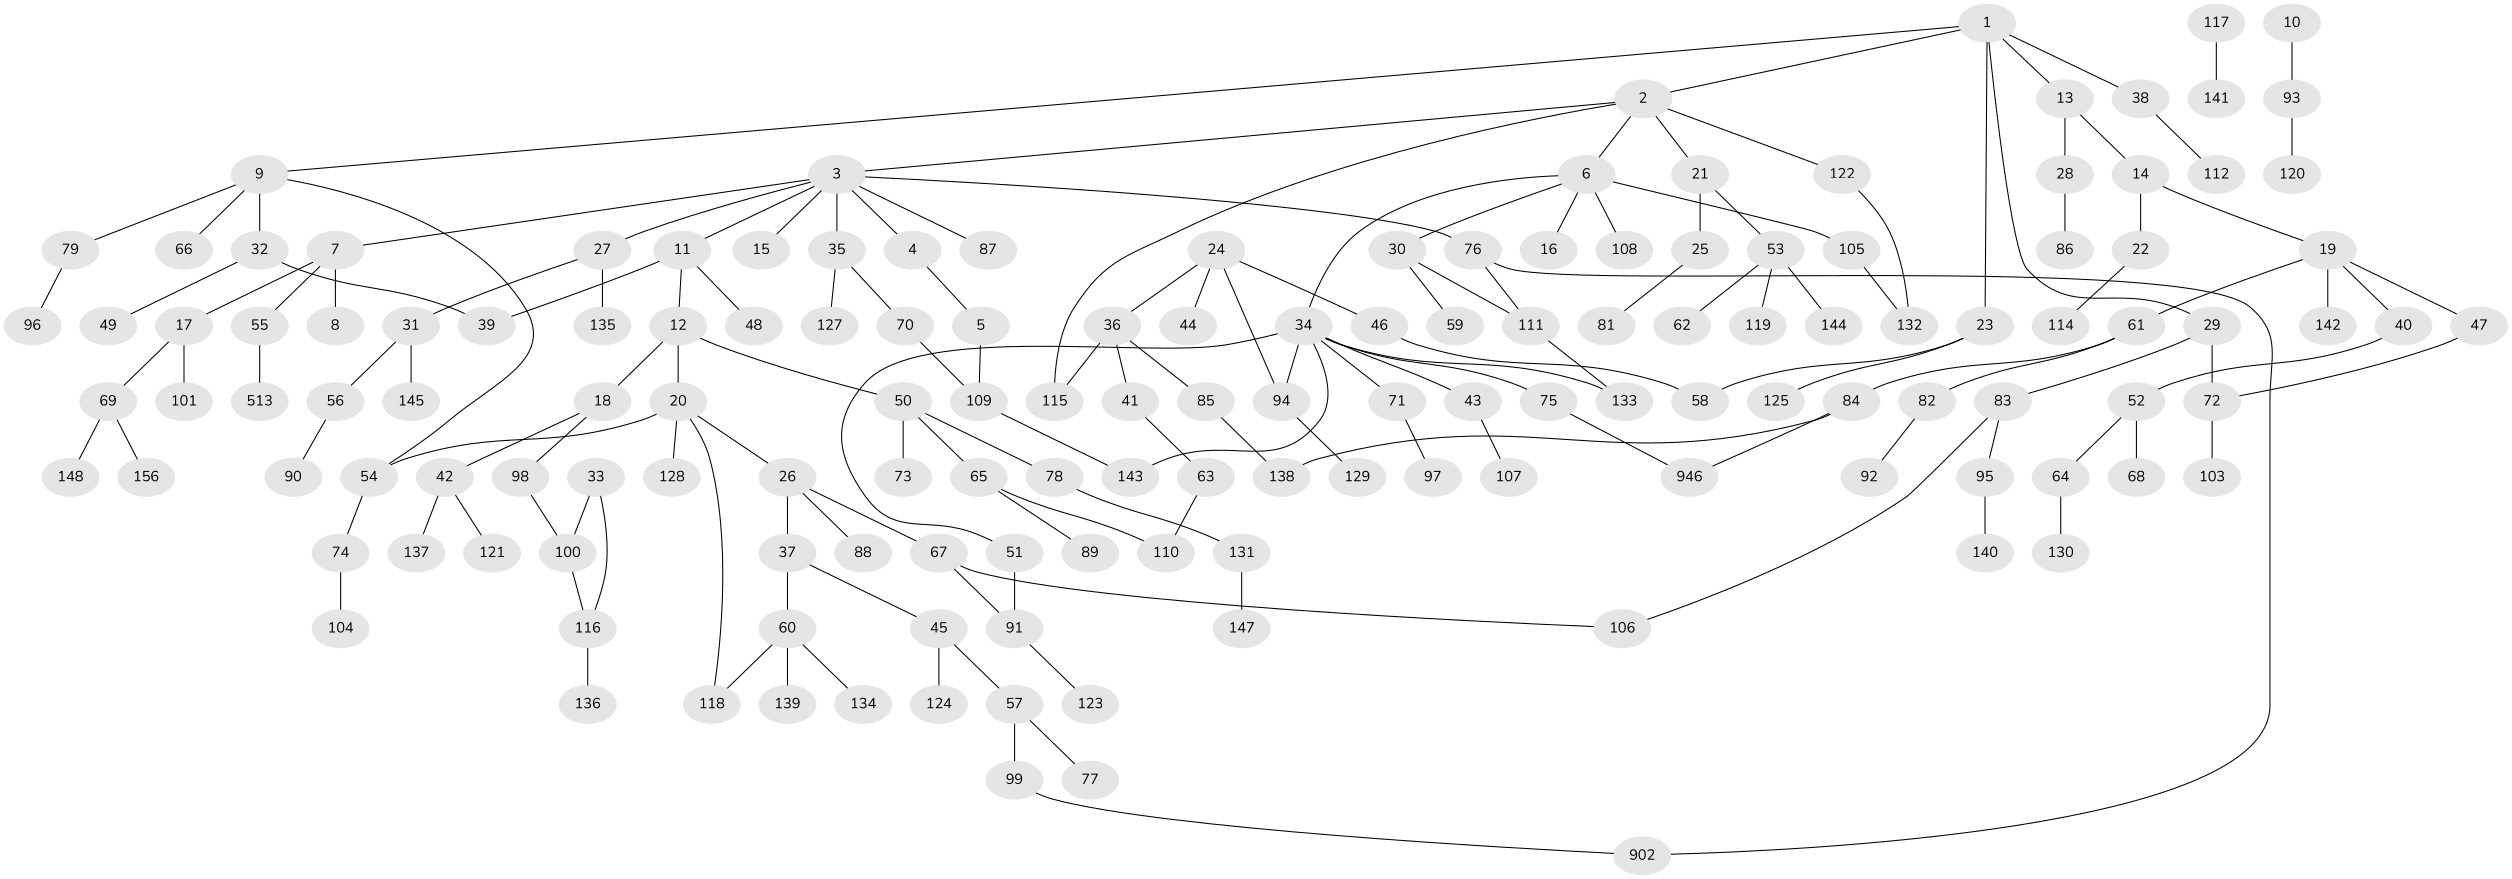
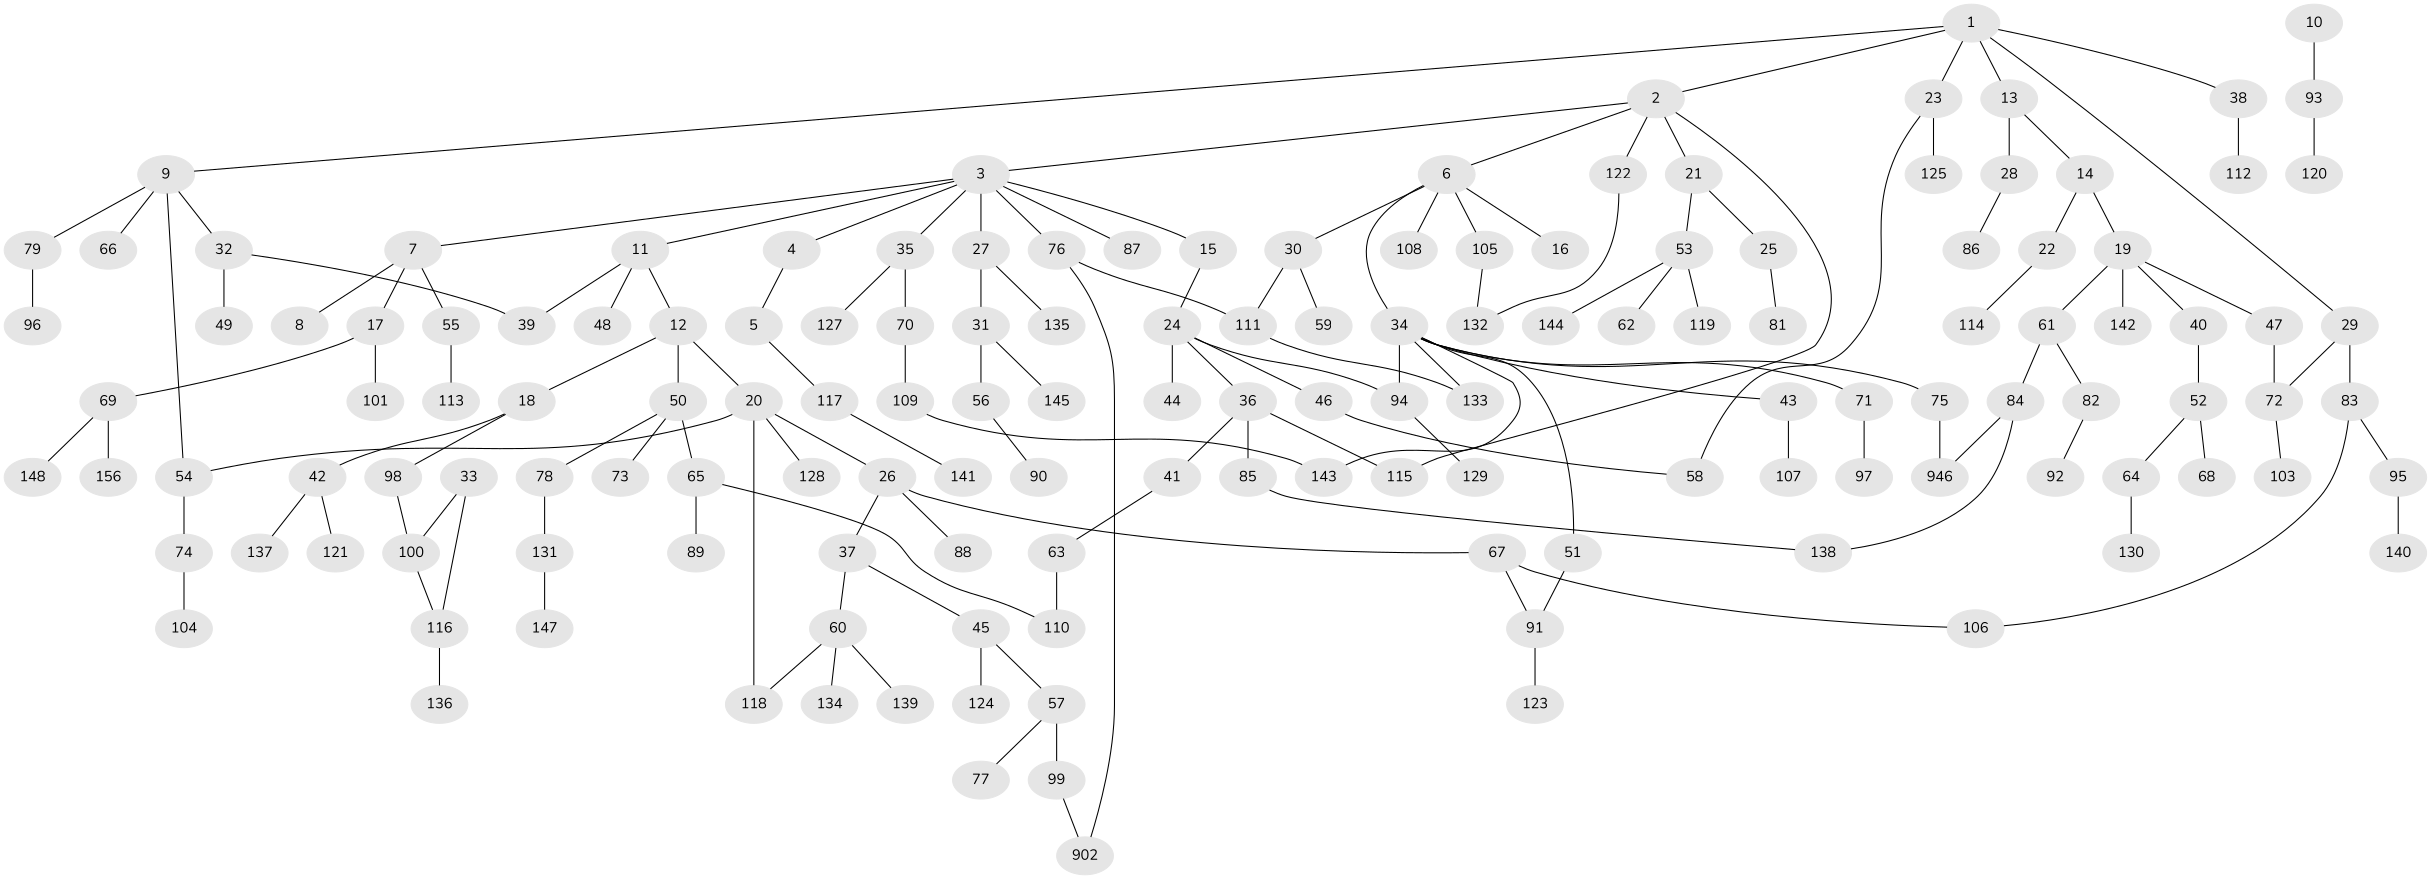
none -> (1190, 288)
(980, 364) -> (792, 364)
(260, 402) -> (451, 402)
